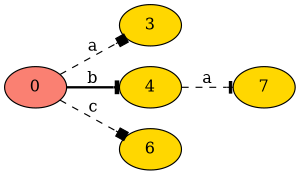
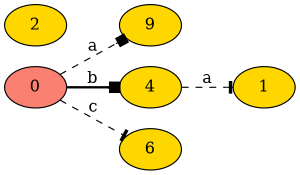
none -> (36, 25)
(150, 25) -> (150, 25)
(90, 87) -> (90, 87)
(264, 87) -> (264, 87)
(88, 116) -> (88, 116)
